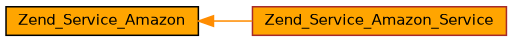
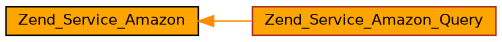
(379, 21) -> (374, 21)
